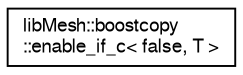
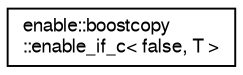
(121, 37) -> (121, 37)
